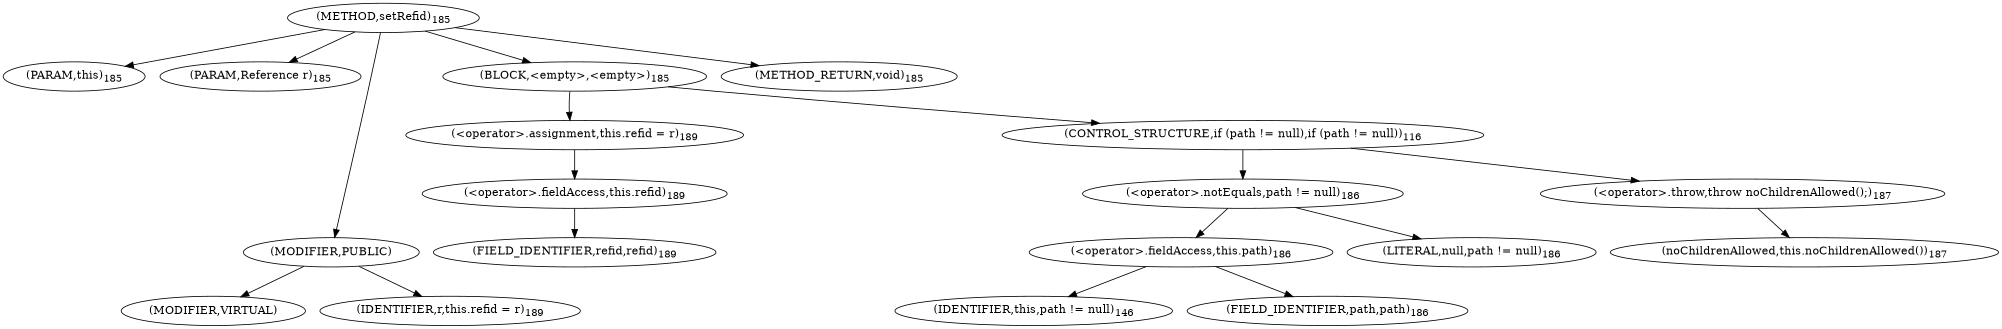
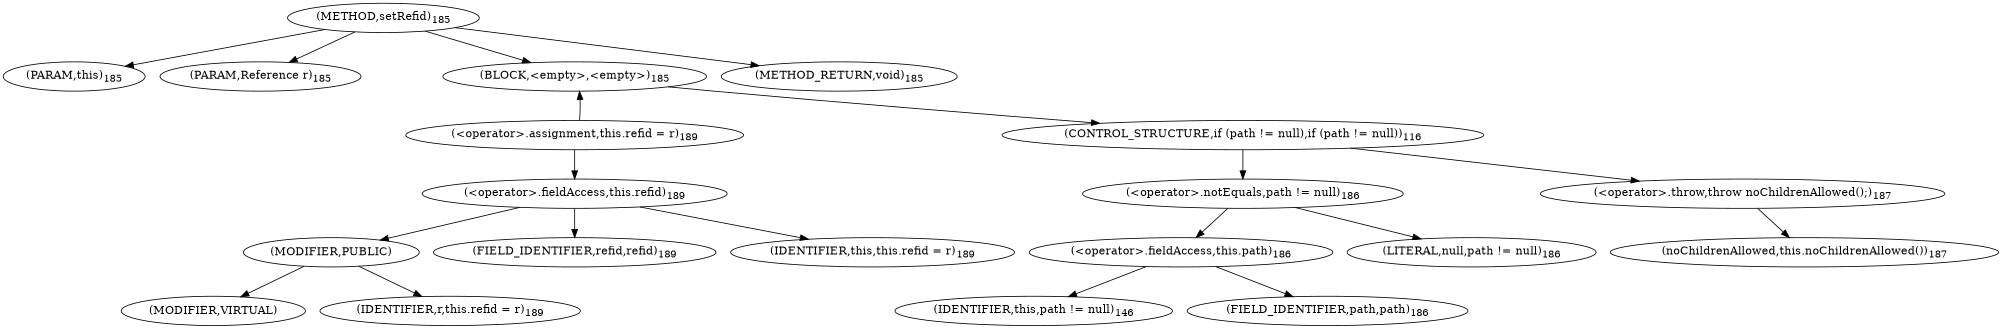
(569, 102) -> (580, 110)
(359, 131) -> (454, 223)
none -> (873, 252)
